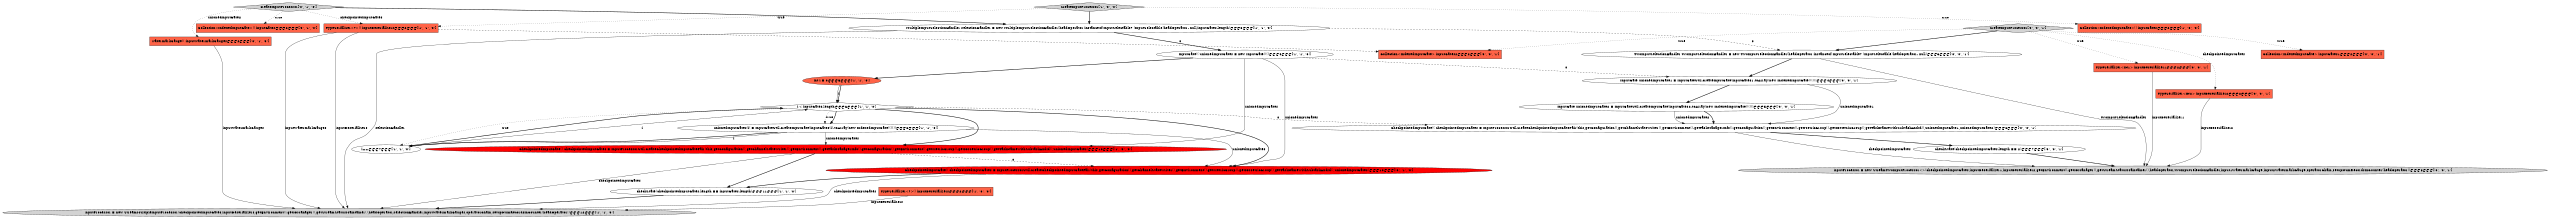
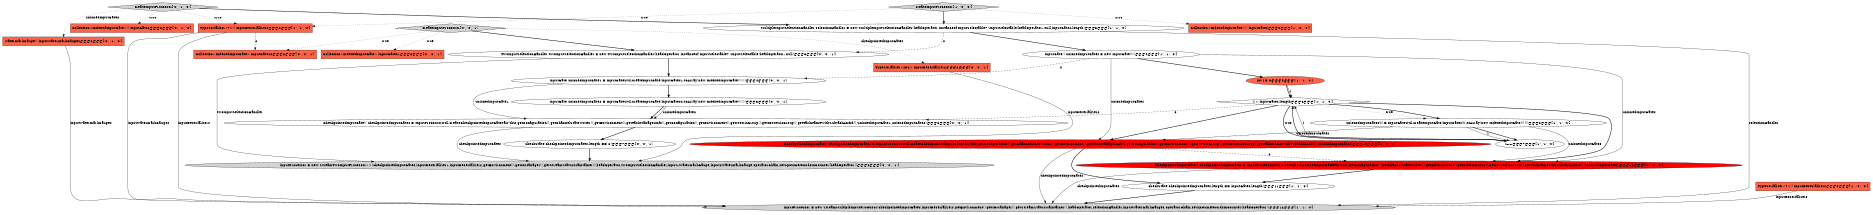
(361, 18) -> (218, 18)
(2152, 68) -> none
(594, 116) -> (1381, 139)
